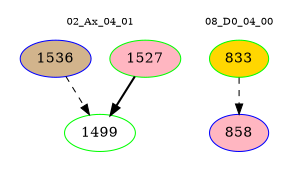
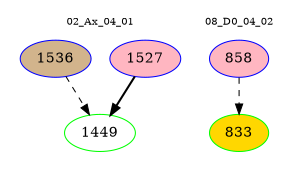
(240, 22) -> (240, 22)
(145, 59) -> (145, 59)
(239, 91) -> (239, 91)
(100, 133) -> (100, 133)
